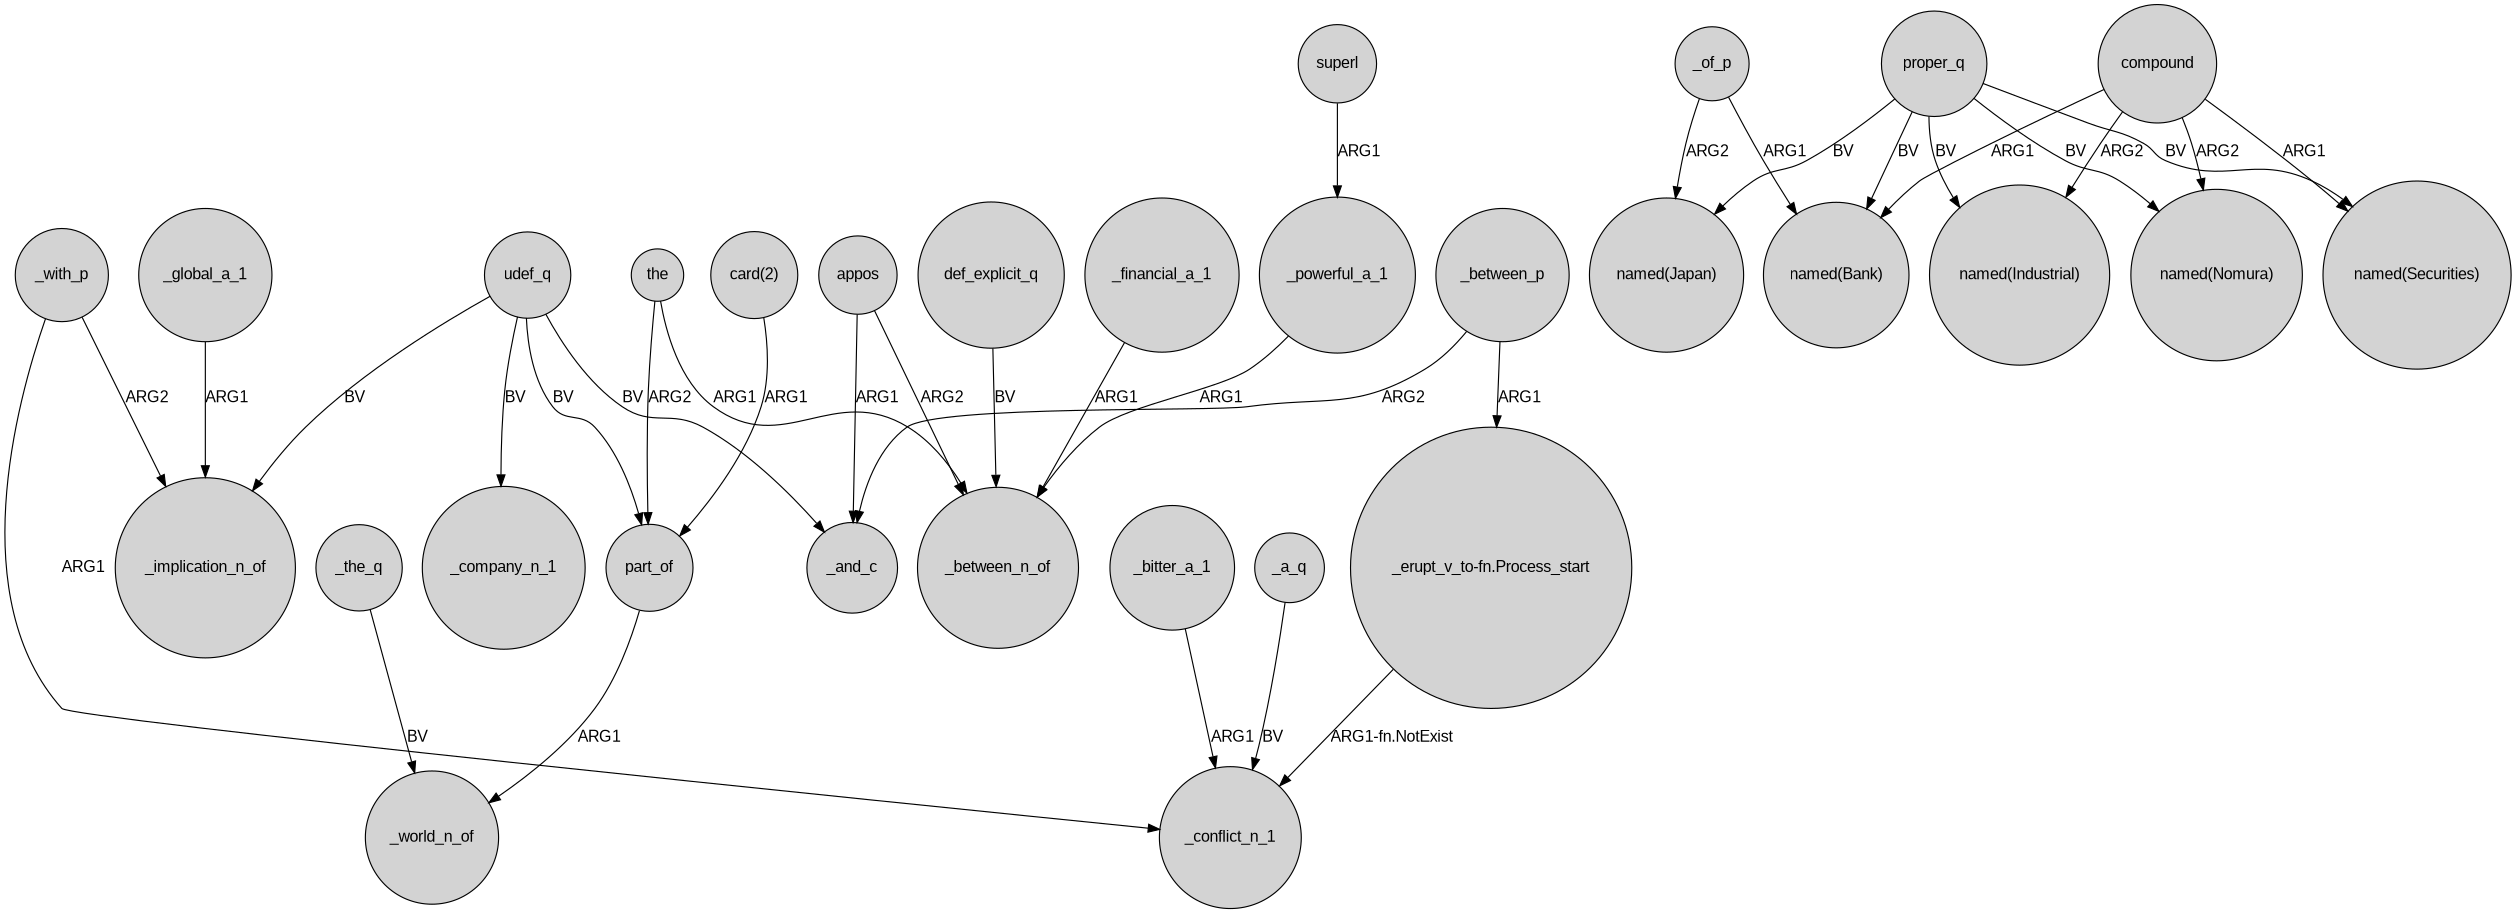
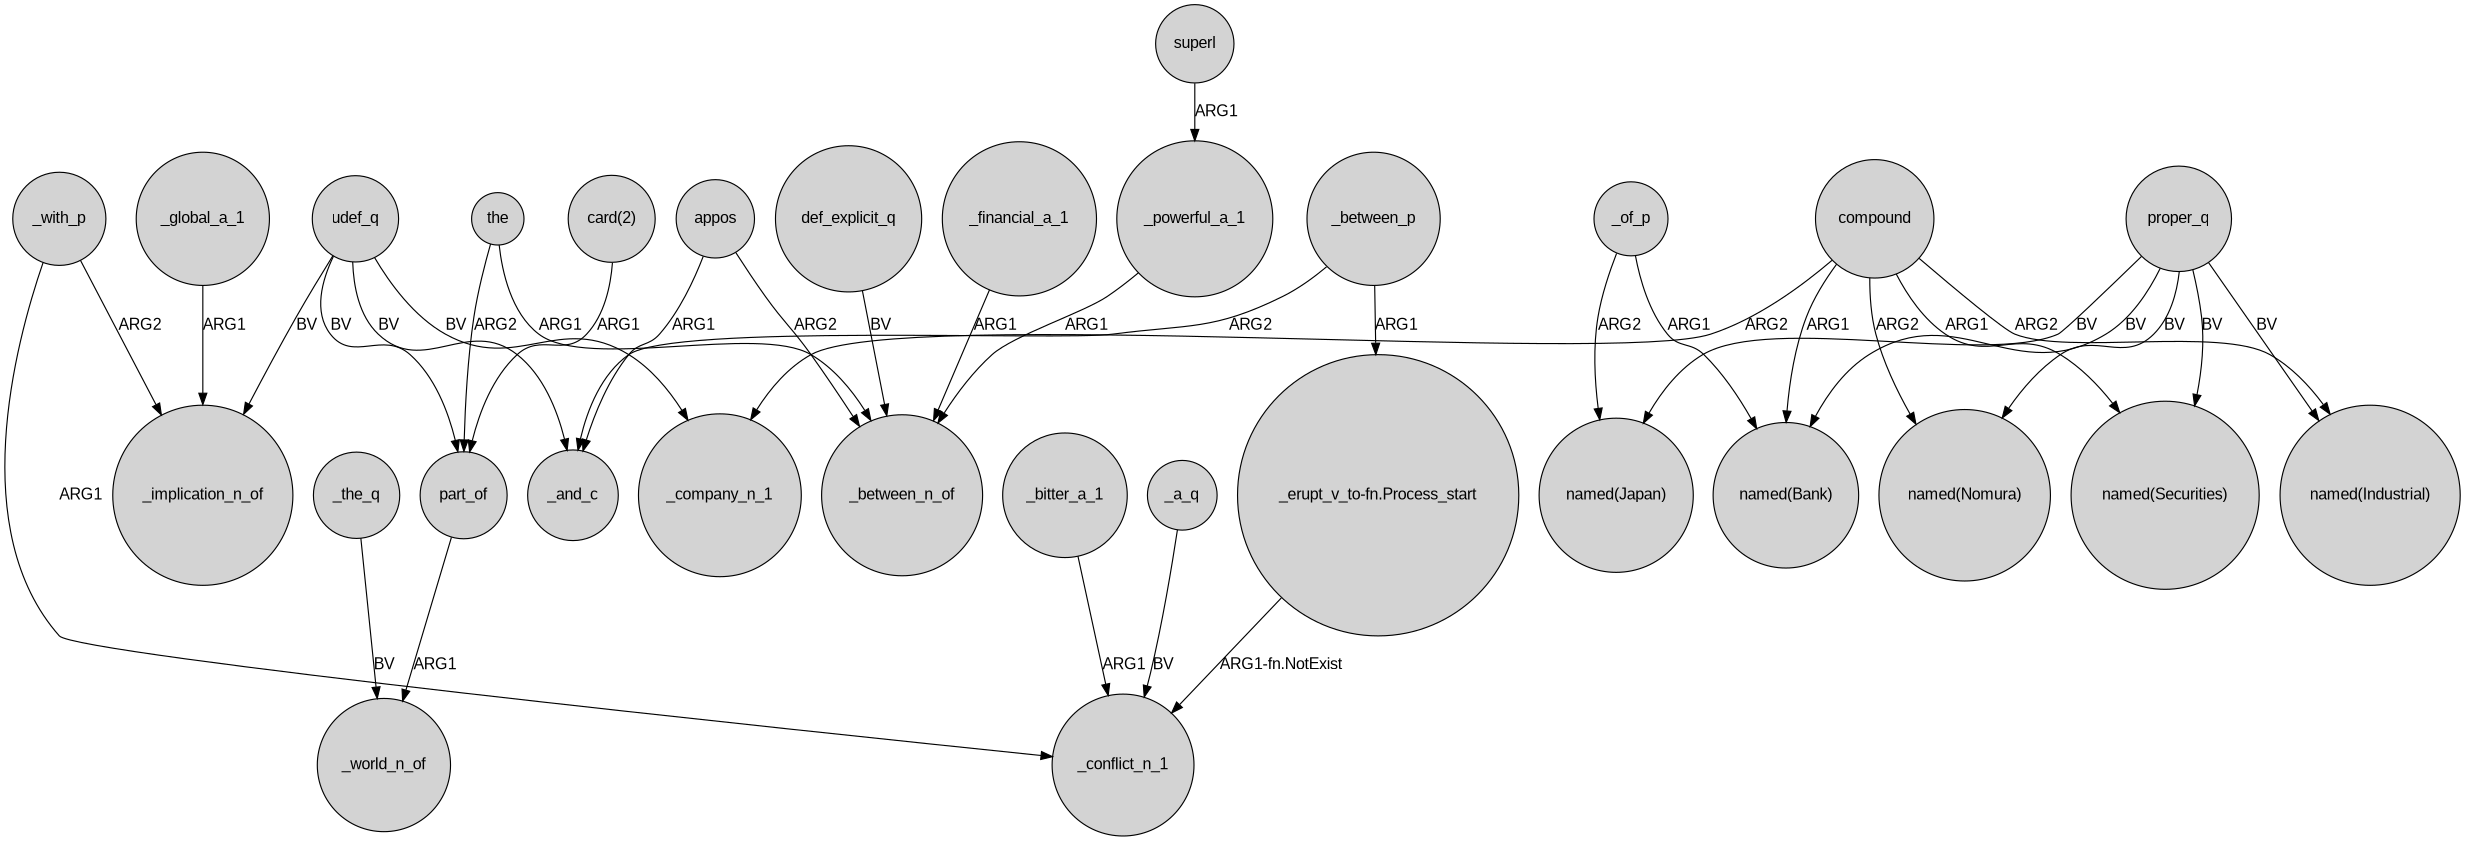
none -> (1293, 339)
